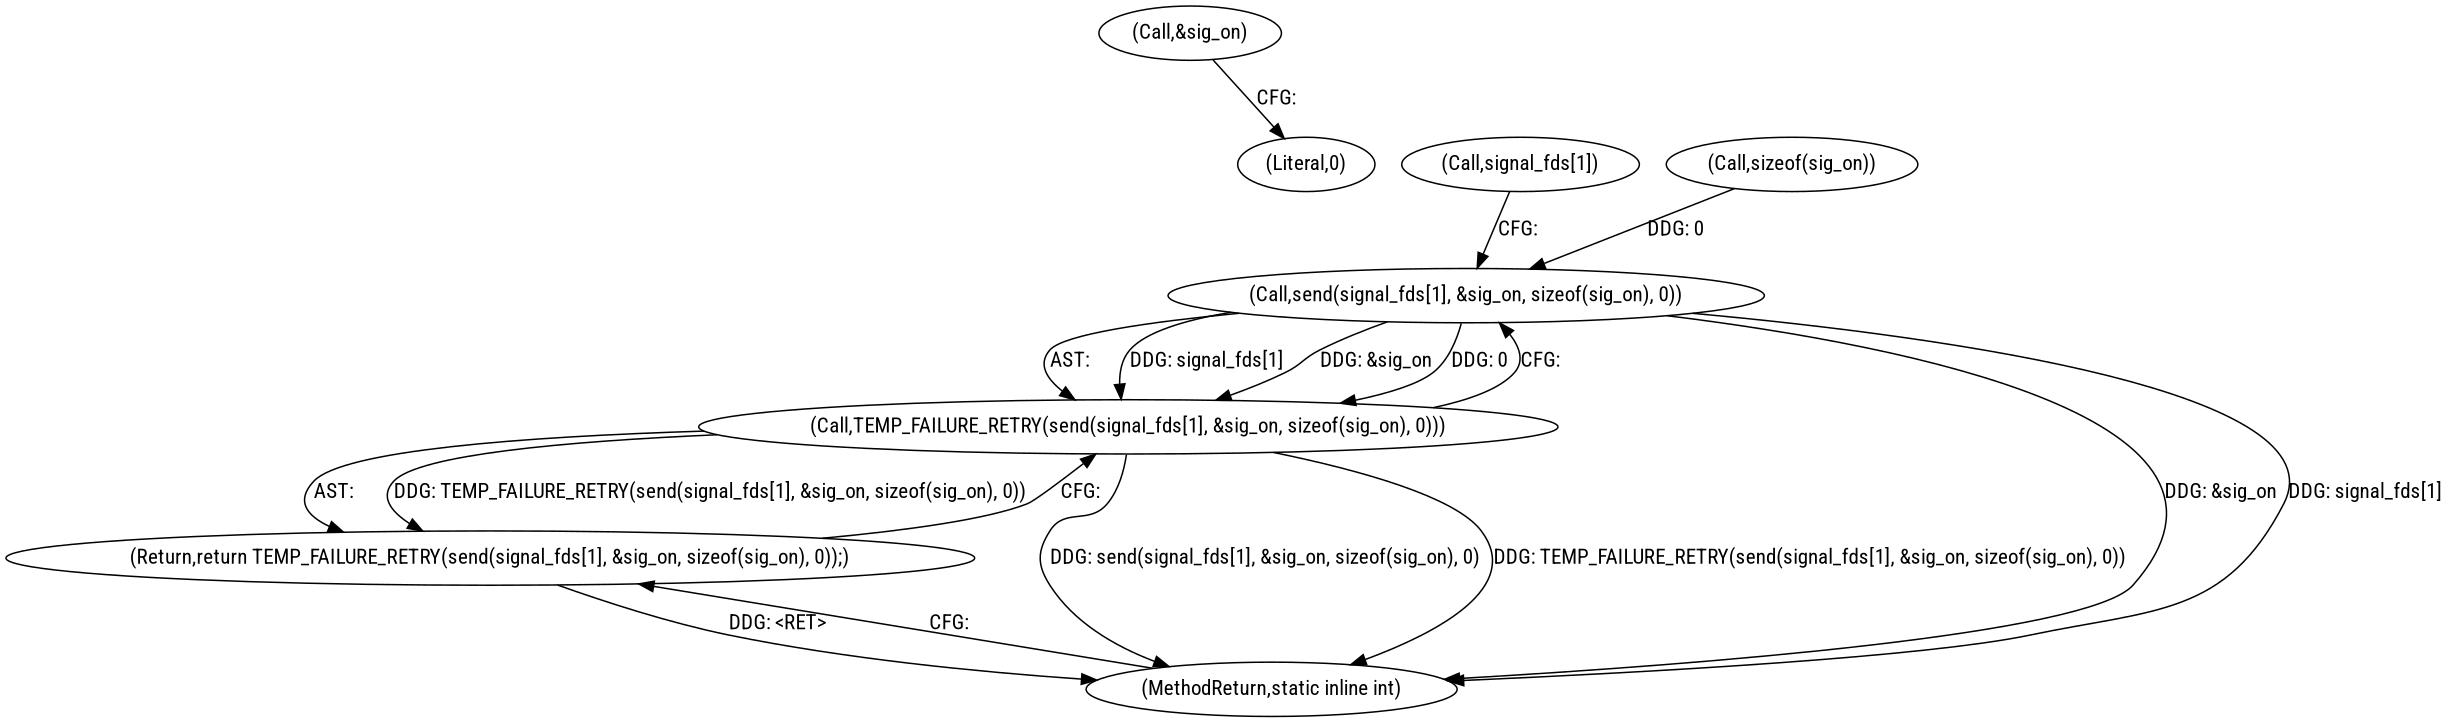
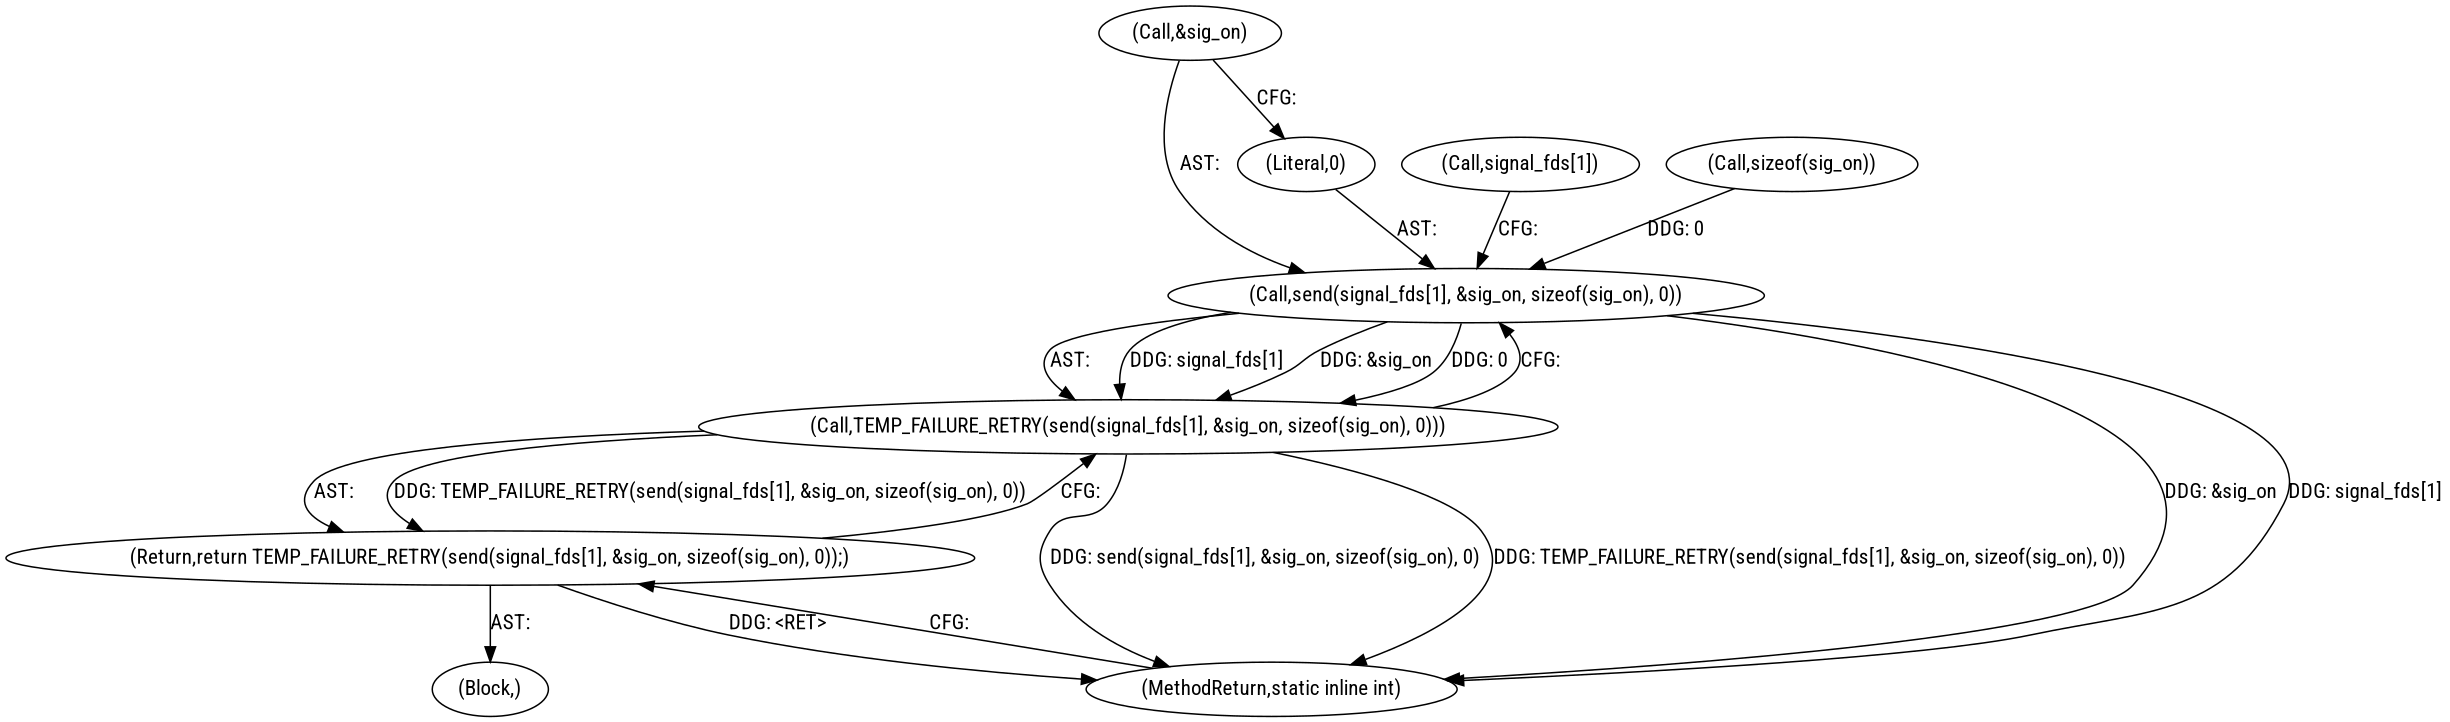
none -> (1180, 192)
none -> (1379, 224)
none -> (490, 689)
